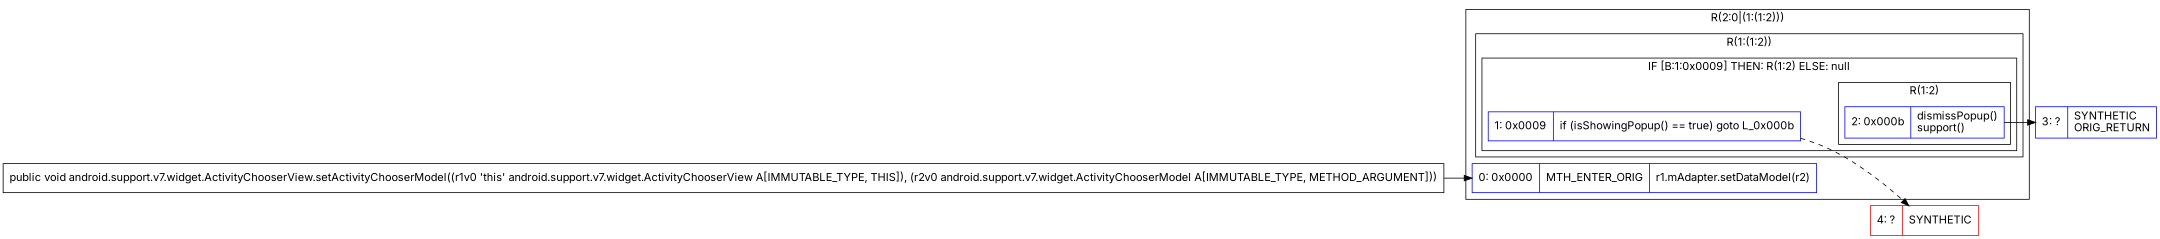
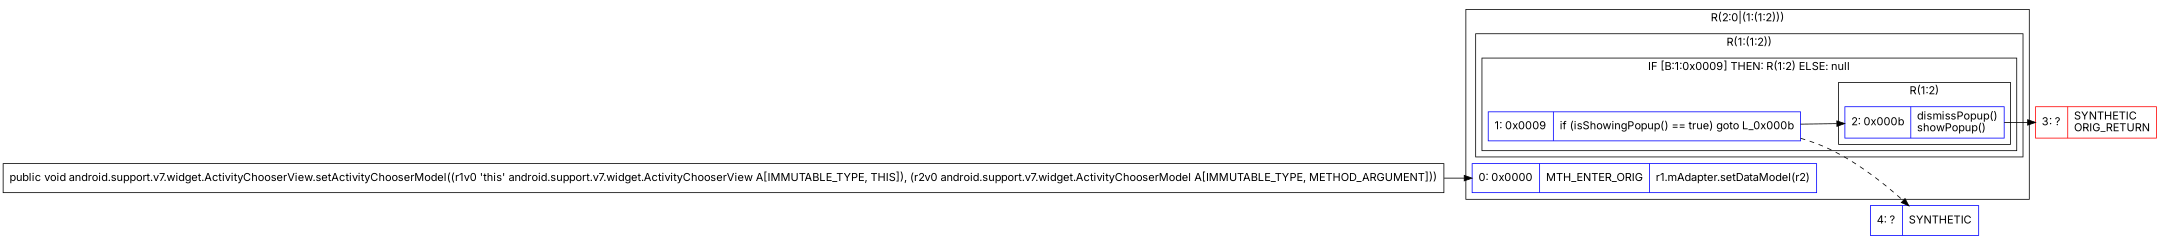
(2096, 122) -> (2096, 122)
none -> (1819, 124)
(1941, 128) -> (1952, 128)
(1925, 221) -> (1925, 221)
